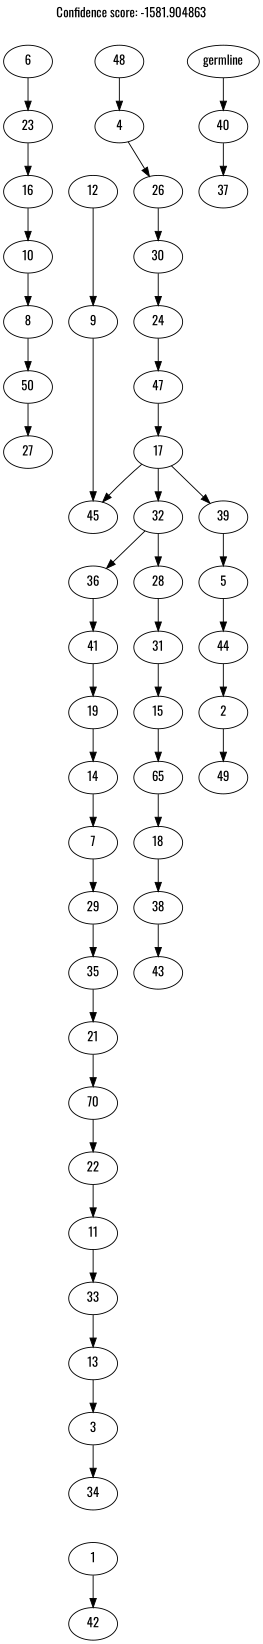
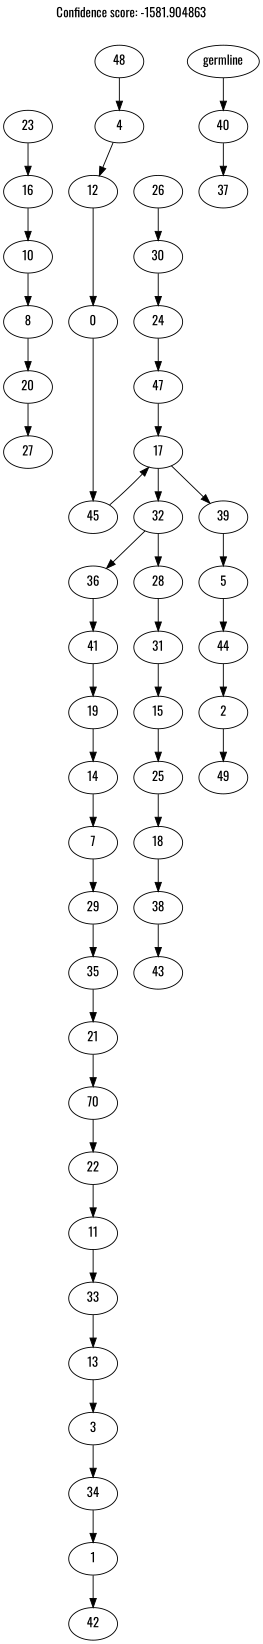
(28, 61) -> none
(136, 155) -> (108, 155)
(93, 322) -> (93, 322)
(28, 387) -> (28, 387)
(125, 479) -> (126, 490)
(158, 778) -> (158, 778)
none -> (93, 1522)
